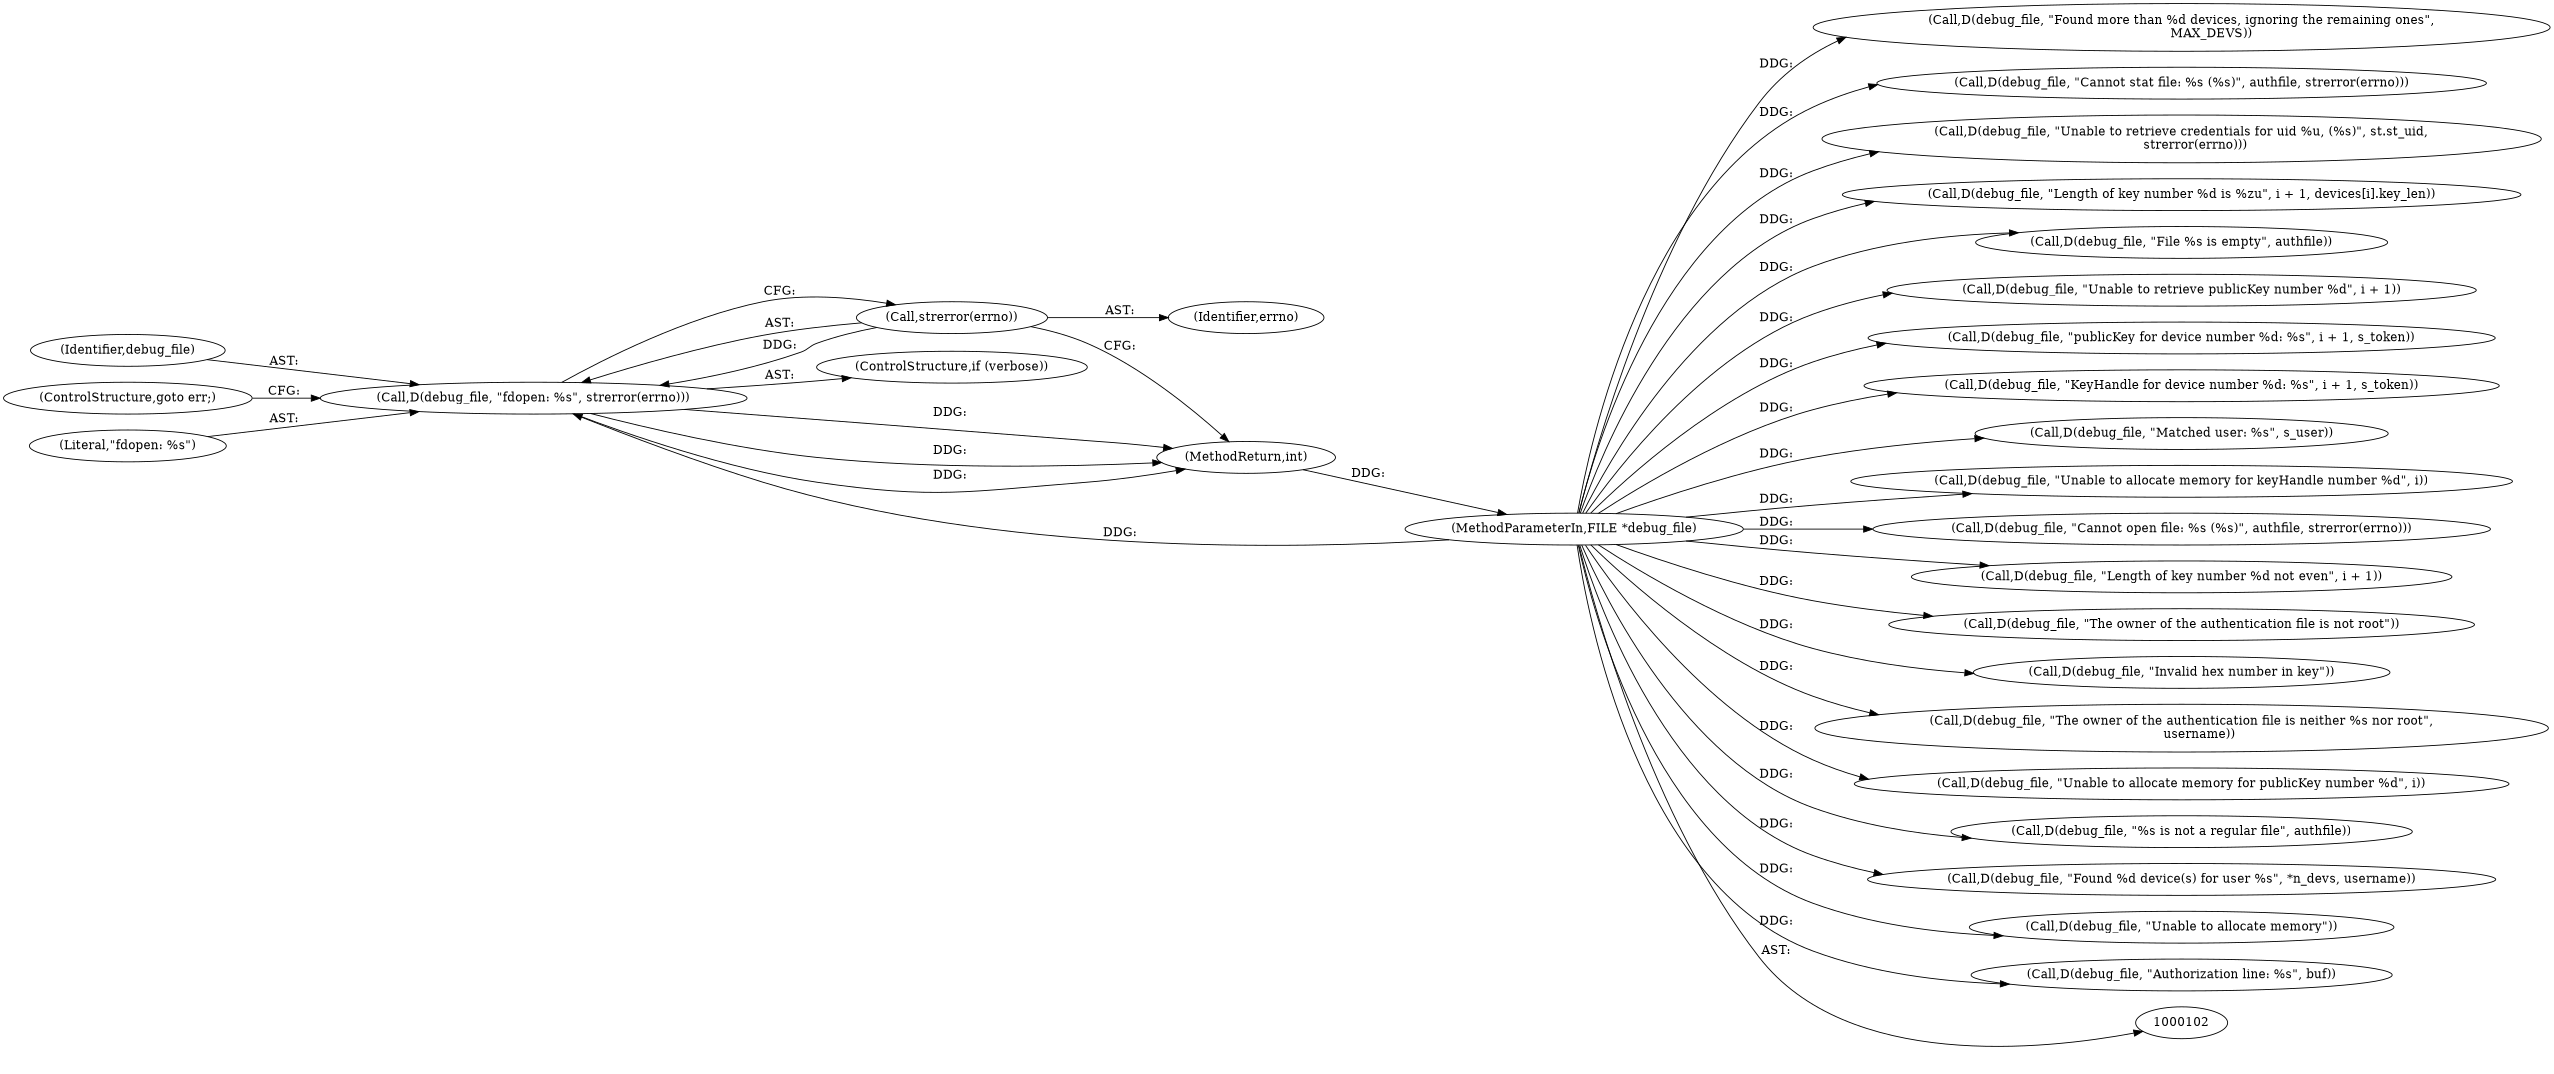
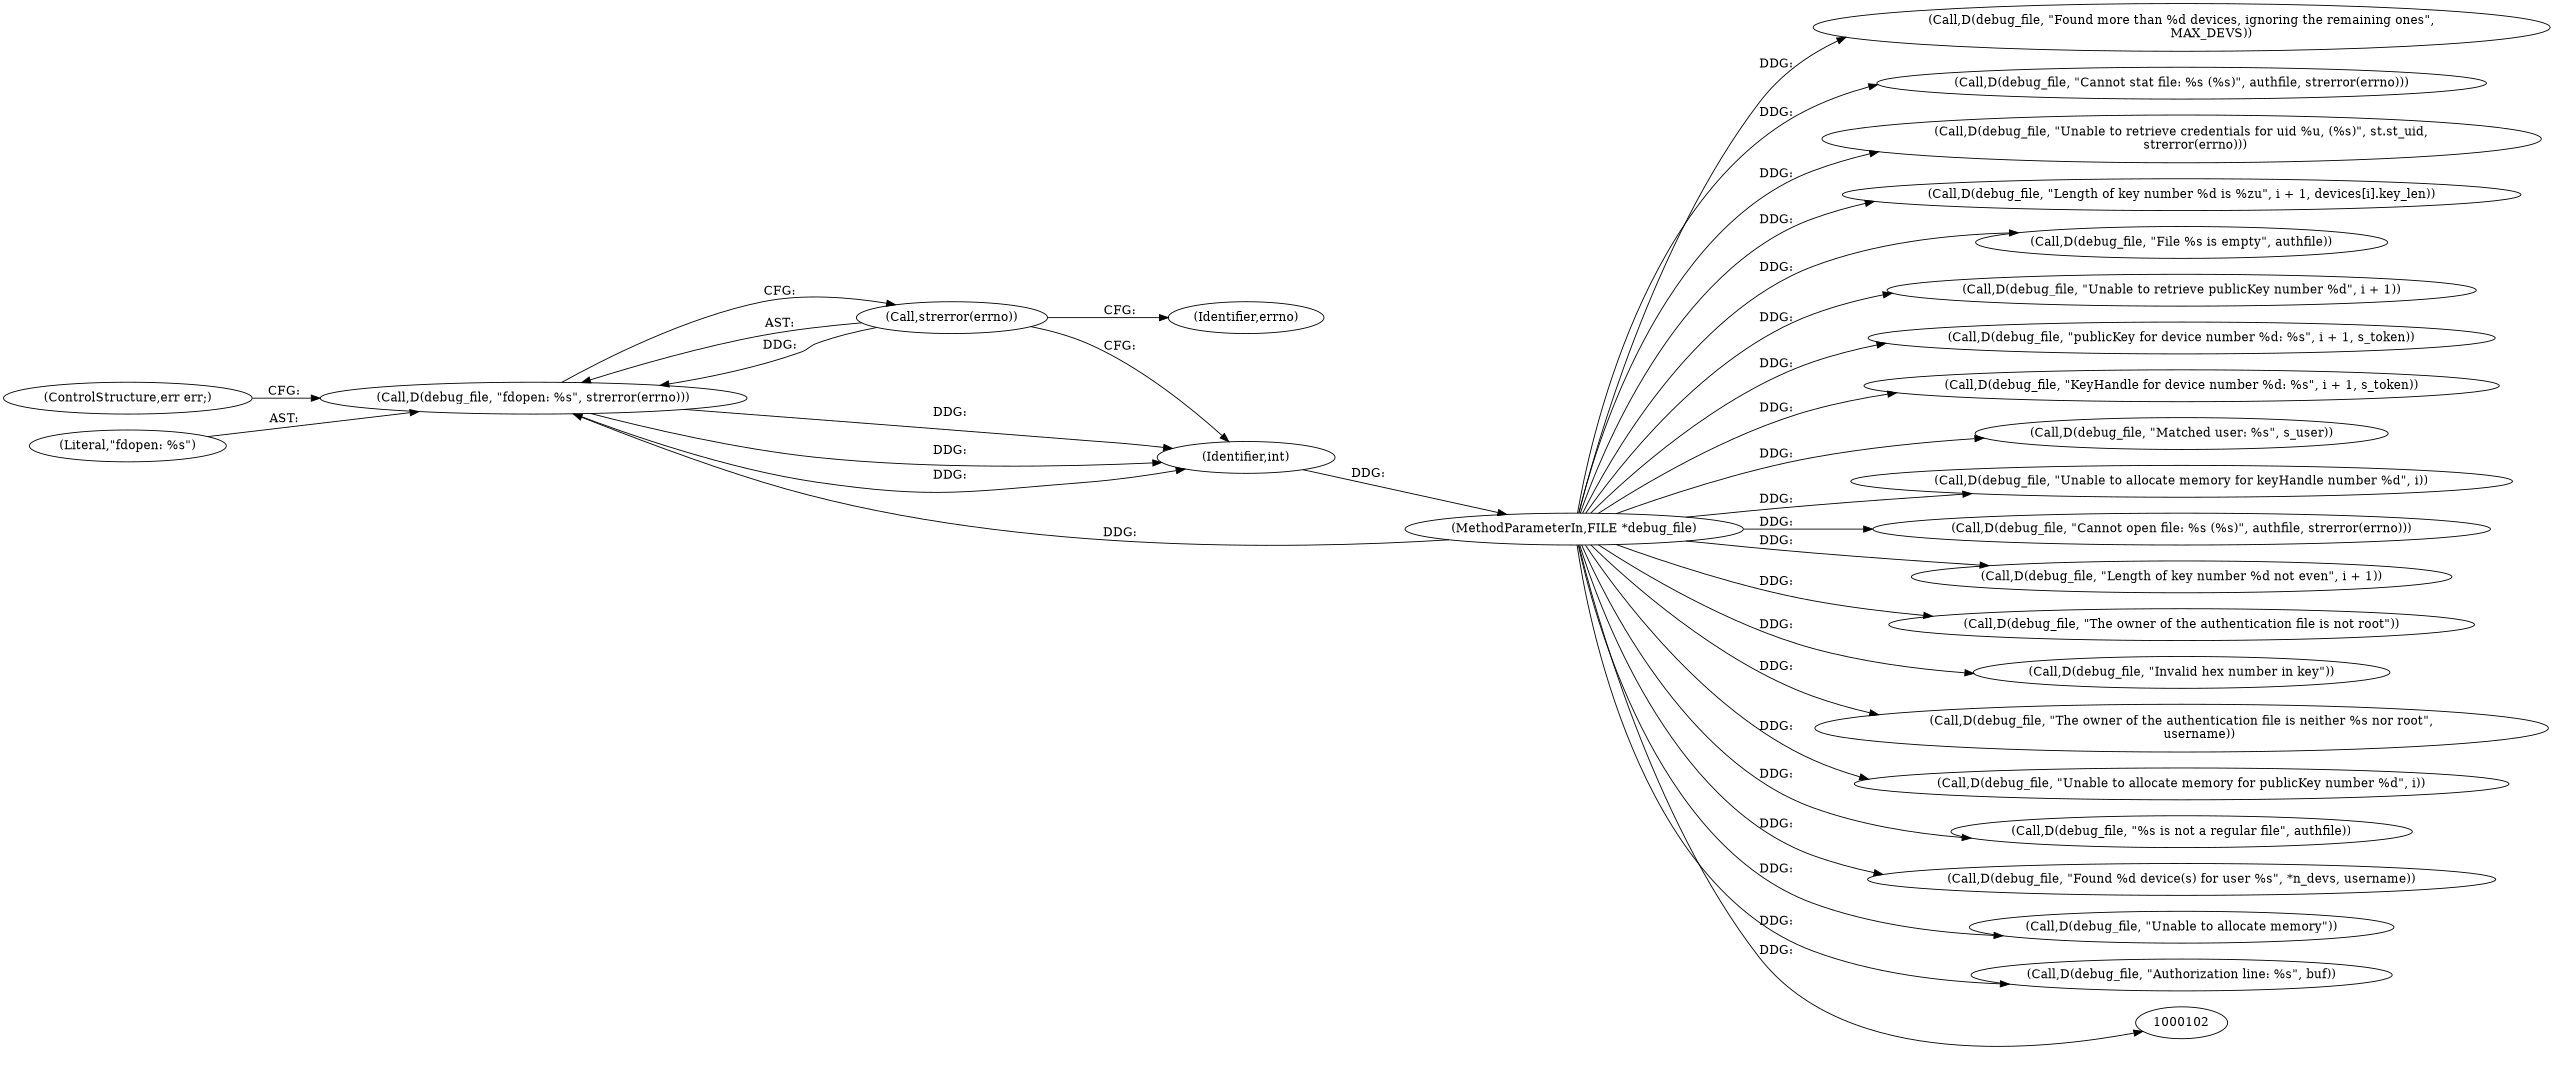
(1122, 311) -> (1122, 311)
(128, 350) -> none
(952, 367) -> none
(128, 398) -> (128, 398)
(1246, 457) -> (1246, 457)
(1778, 951) -> (1778, 951)
